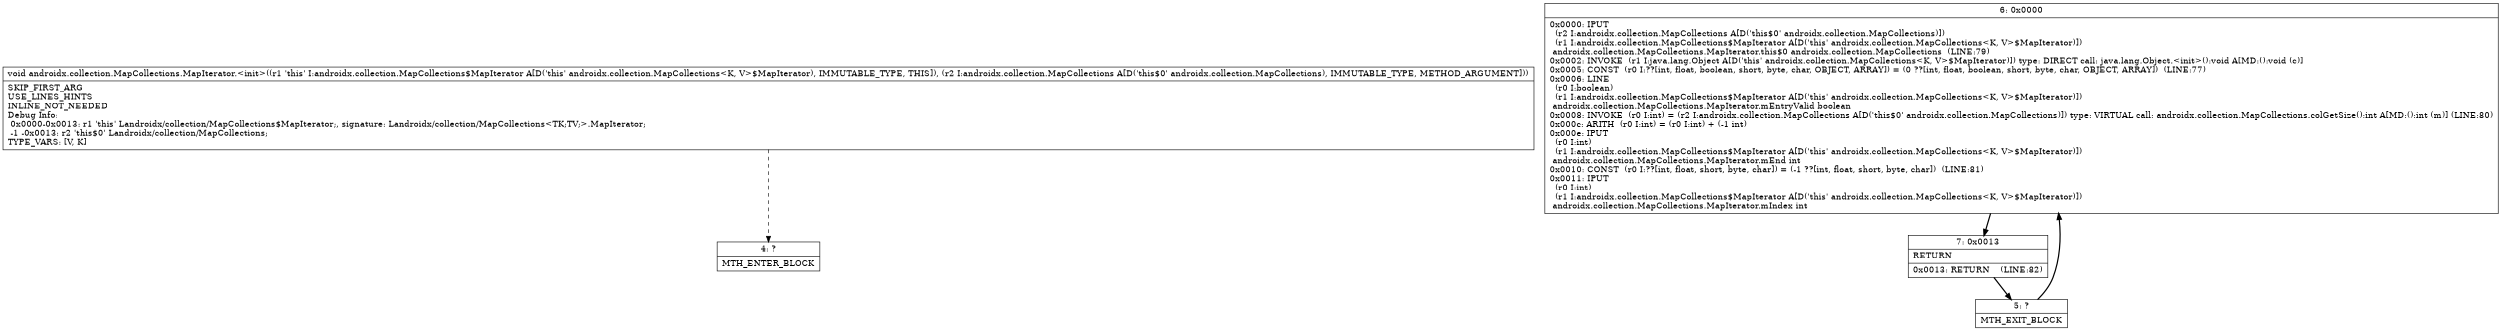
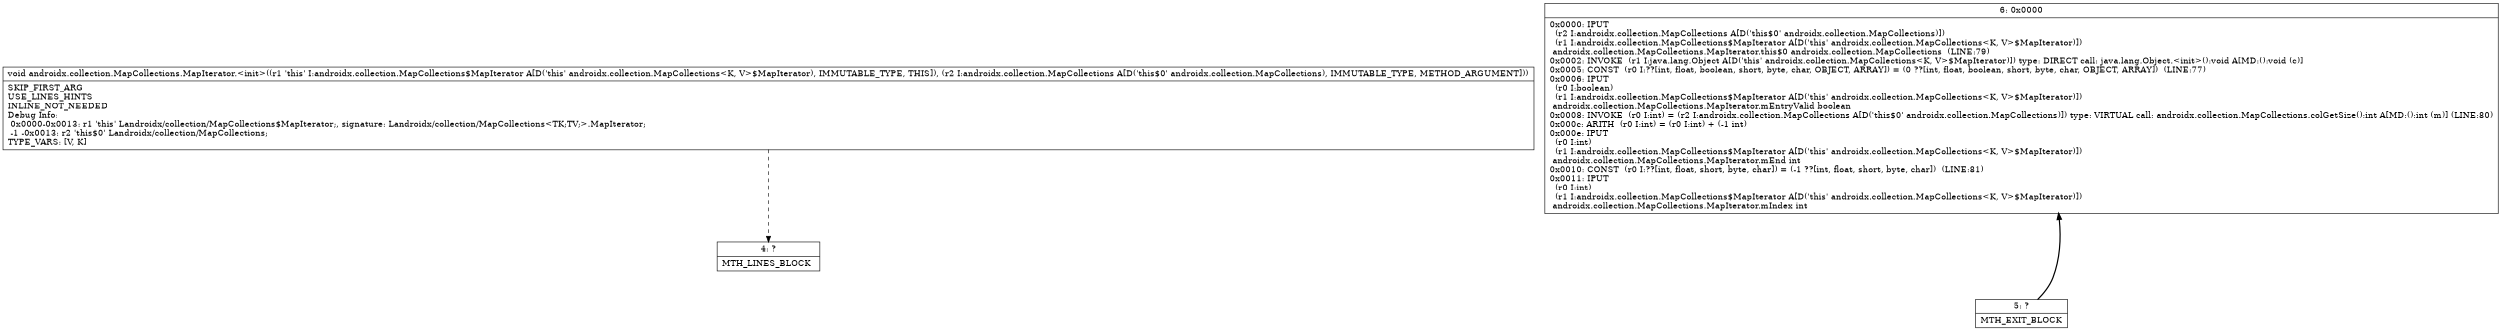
(1583, 79) -> (1582, 79)
(1978, 256) -> none
(768, 263) -> (767, 263)
